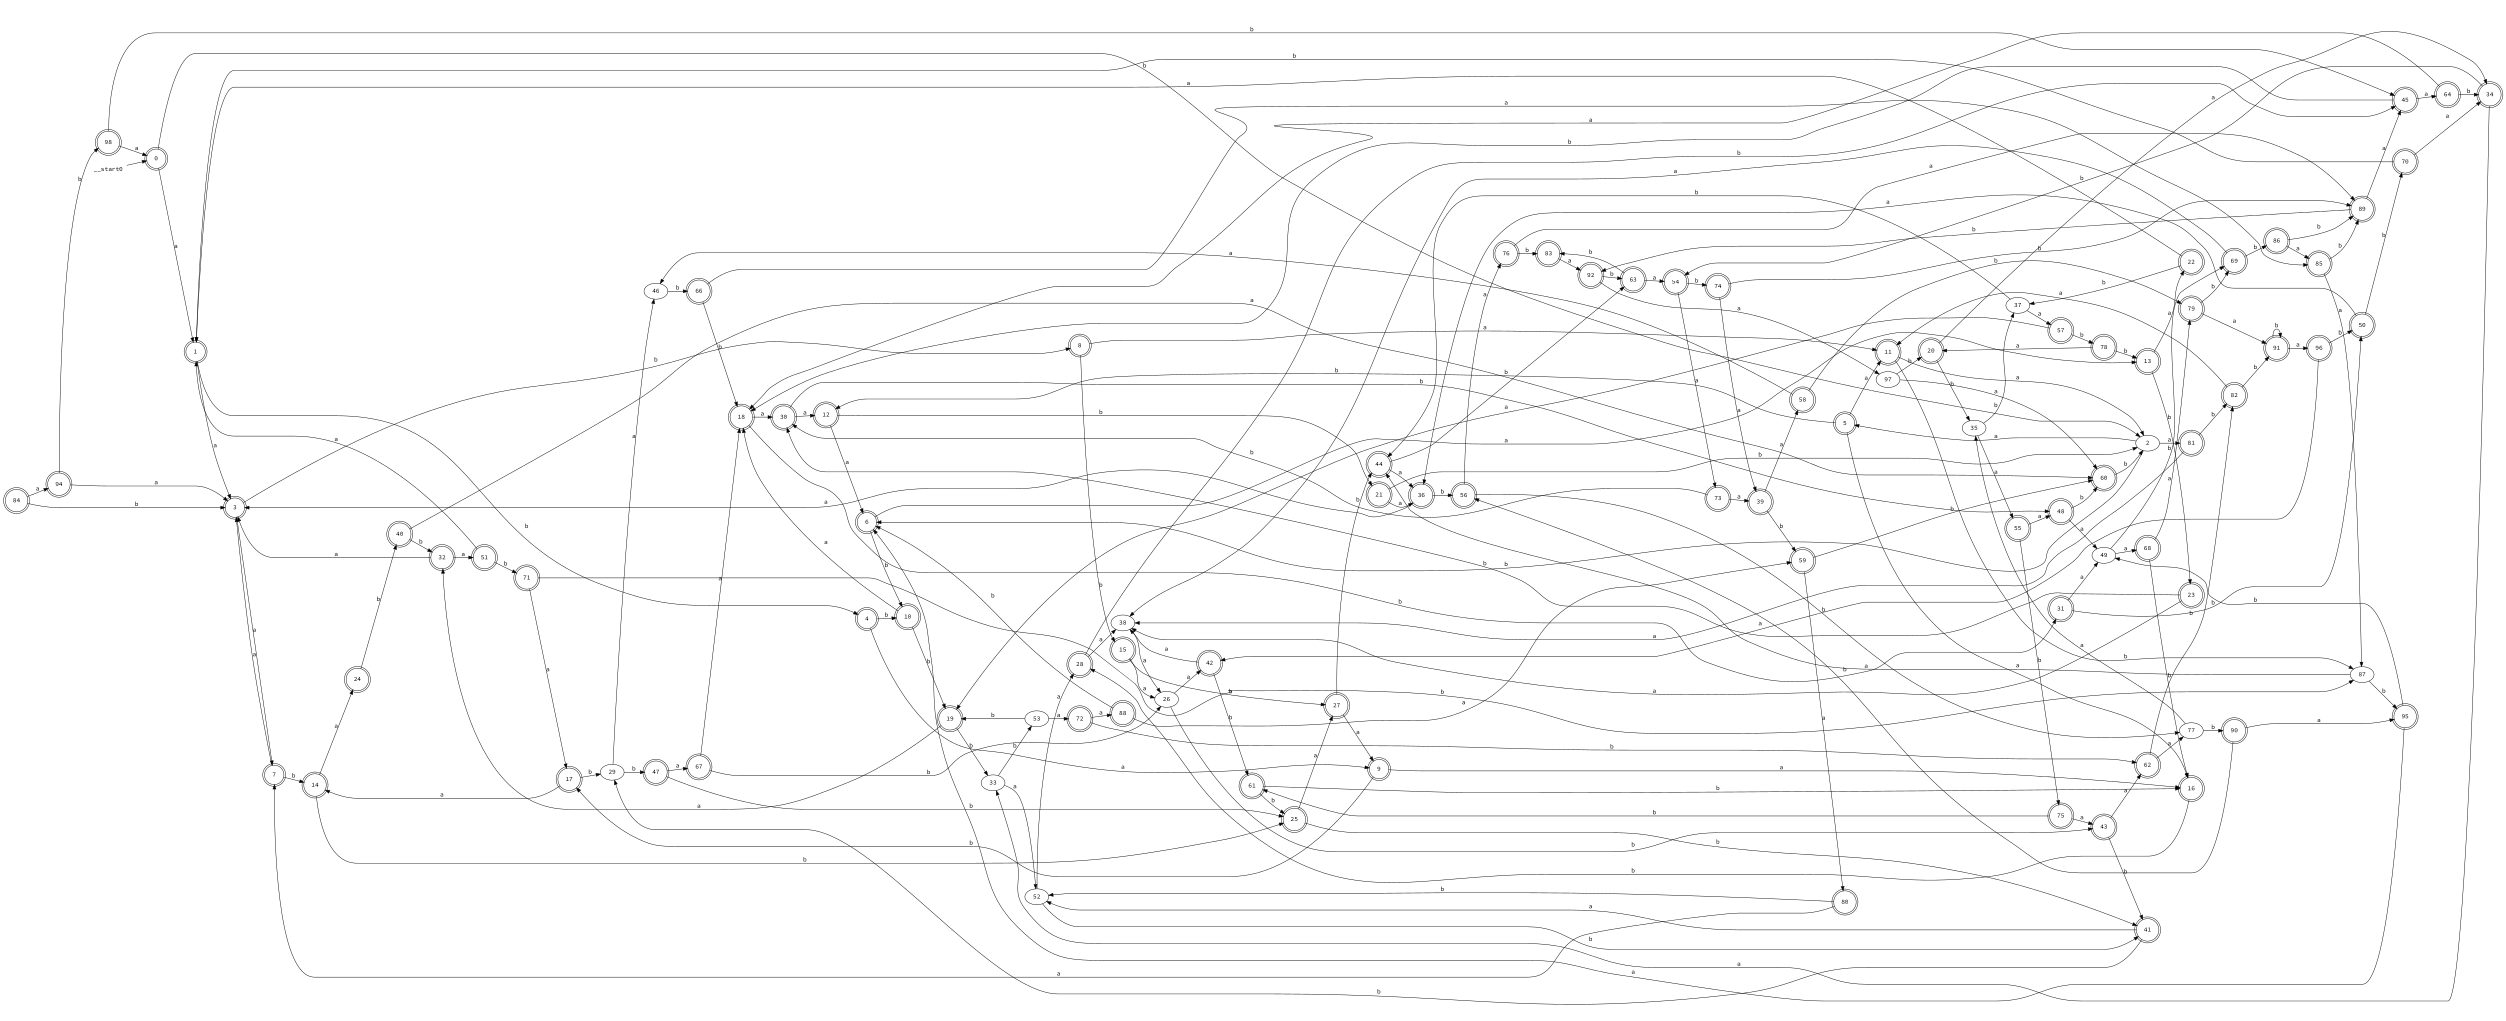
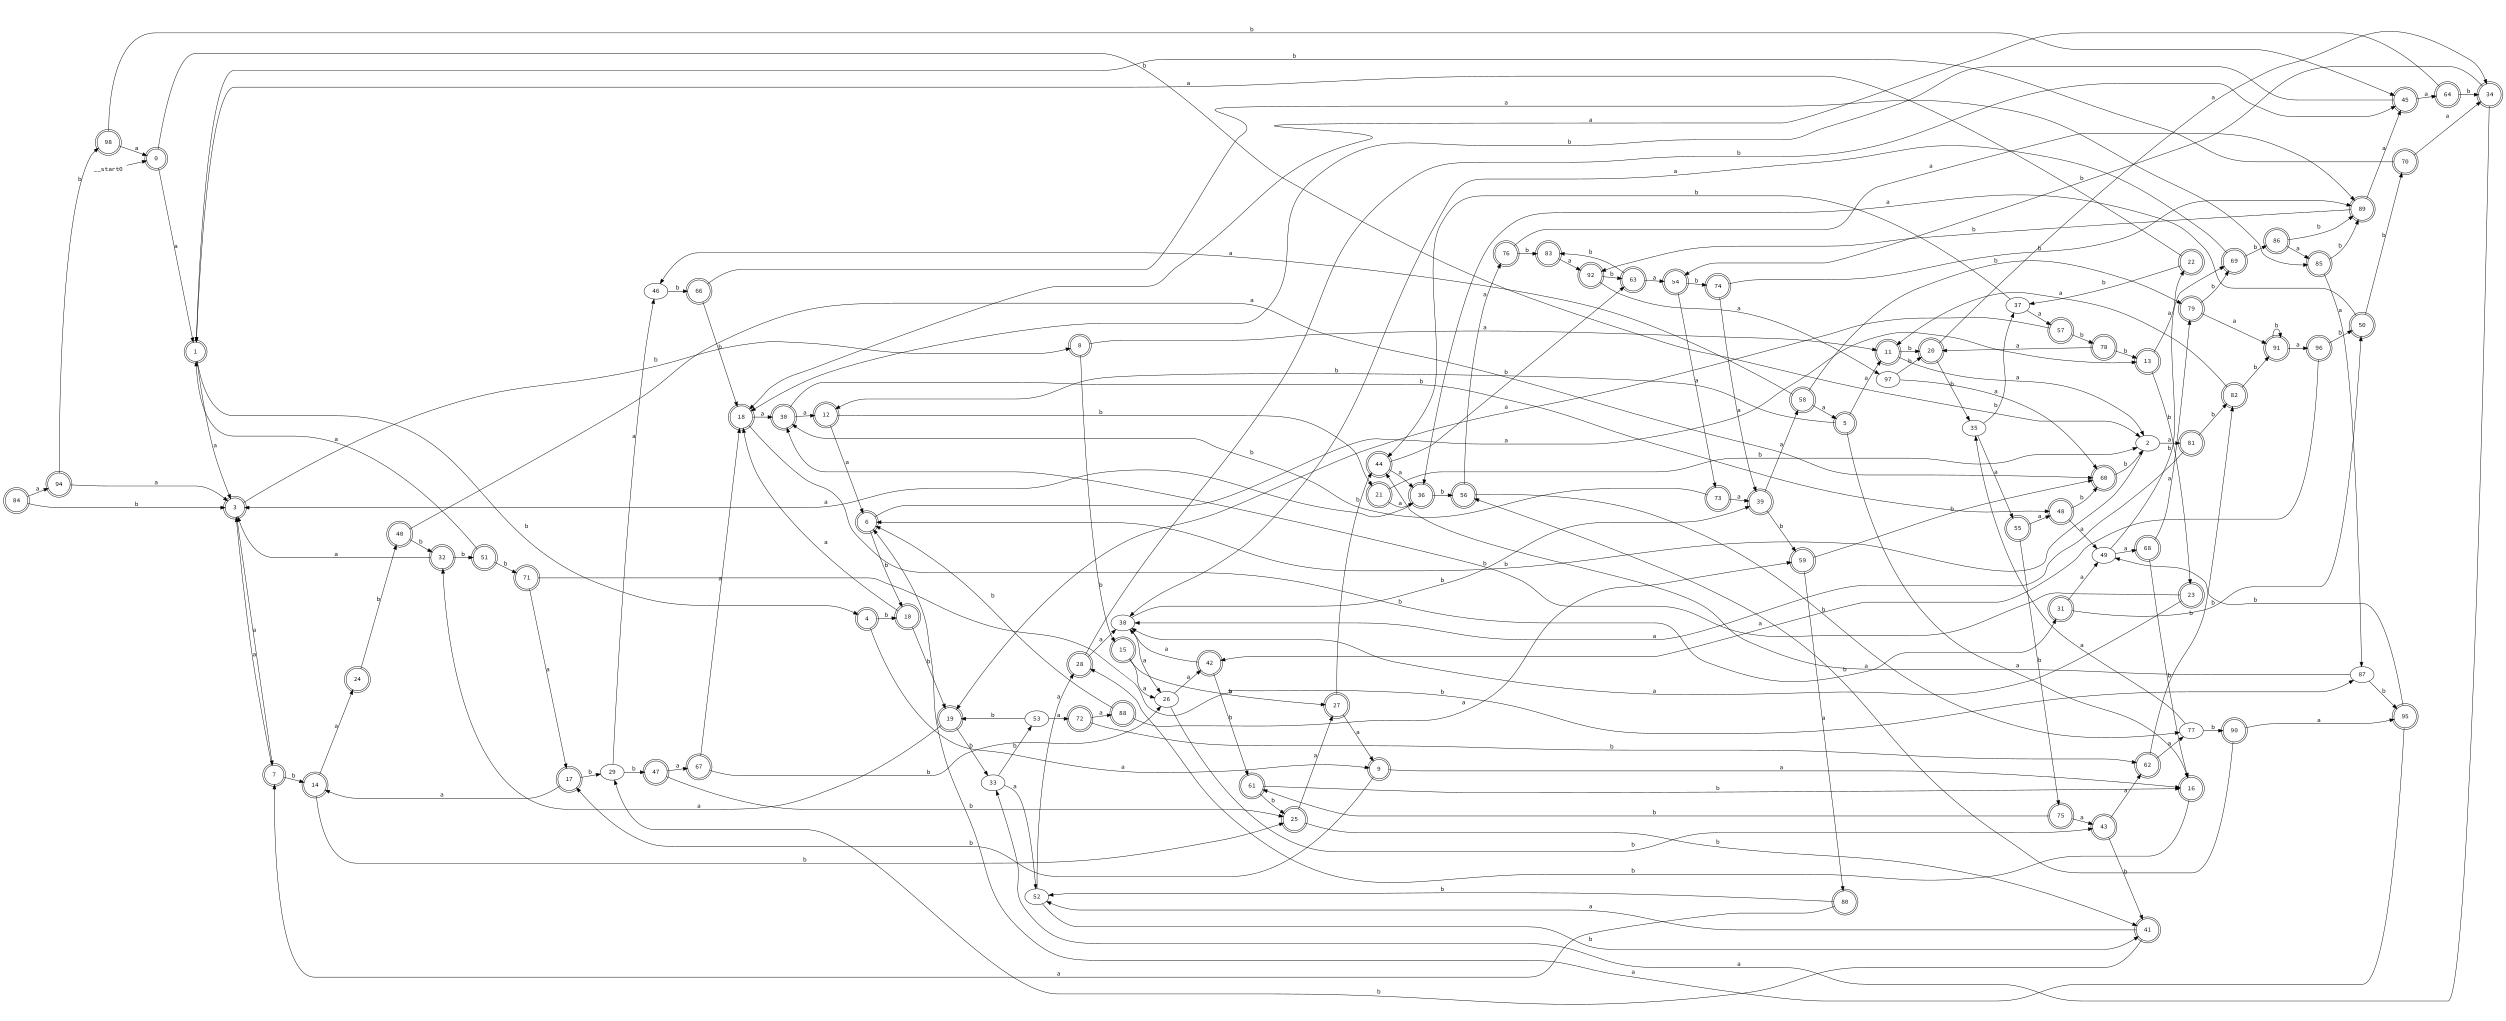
(1997, 439) -> (1823, 411)
(463, 554) -> (463, 554)
none -> (1444, 584)
(2041, 637) -> (1907, 352)
